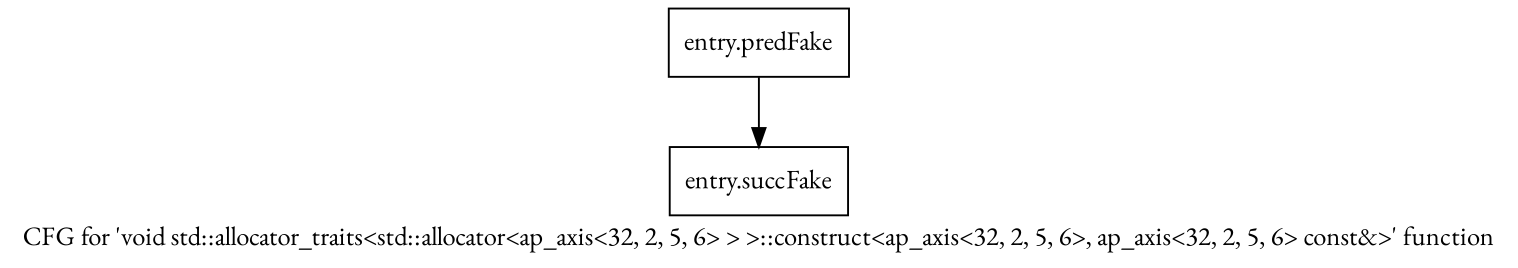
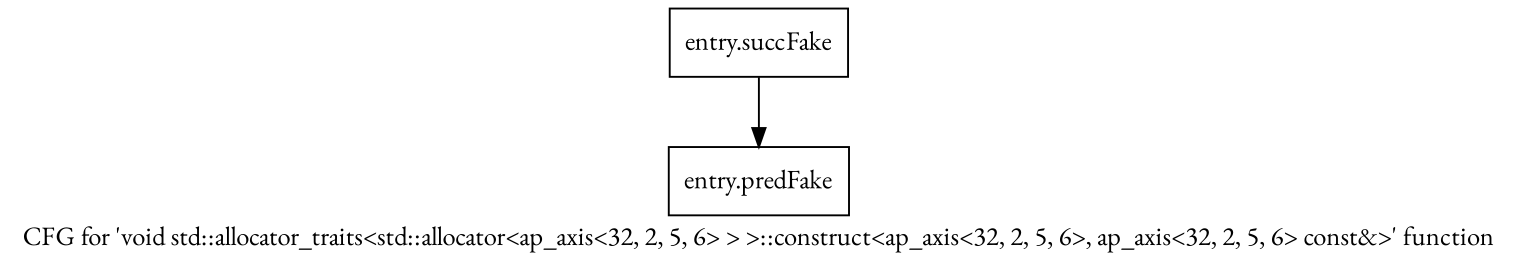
(759, 103) -> (759, 103)
